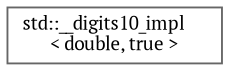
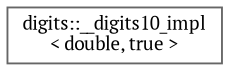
(115, 35) -> (115, 35)
